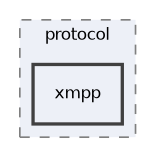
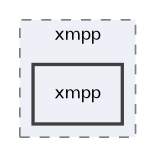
(78, 36) -> (78, 36)
